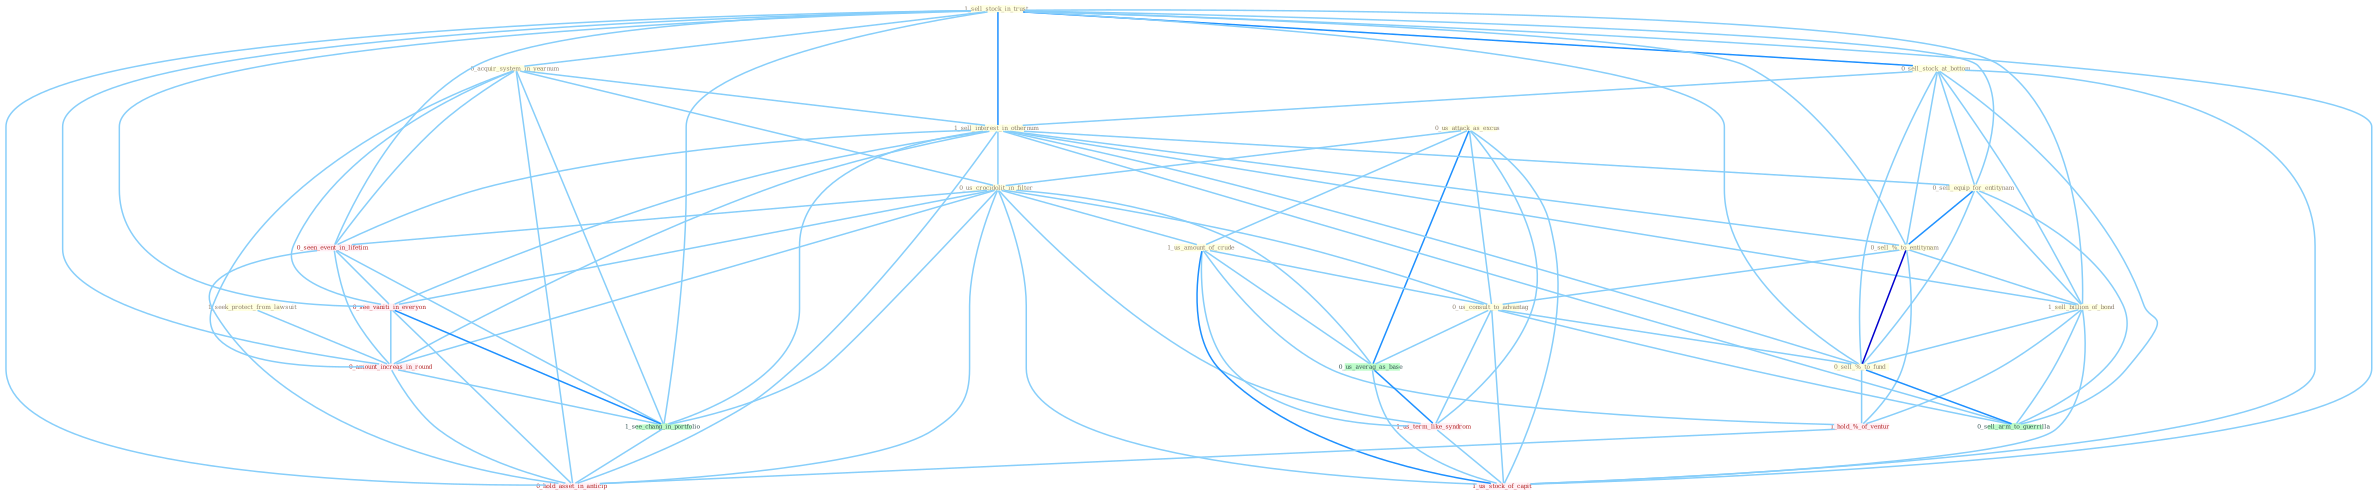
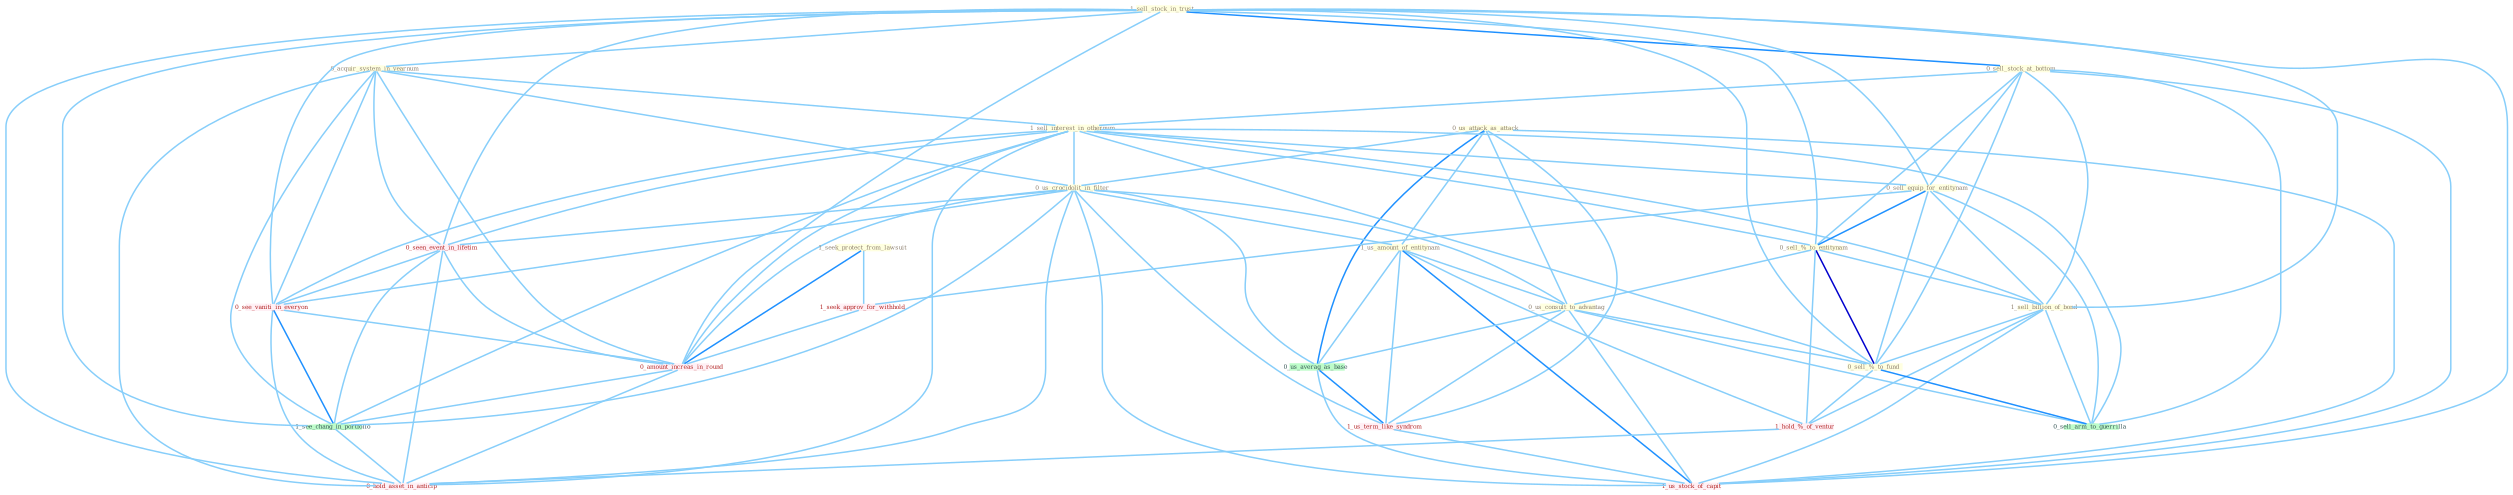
(998, 69) -> none
(1469, 128) -> (1486, 128)
(1202, 248) -> (1401, 248)
none -> (864, 307)
(322, 337) -> (773, 307)
